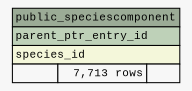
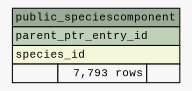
(109, 73) -> (109, 73)
